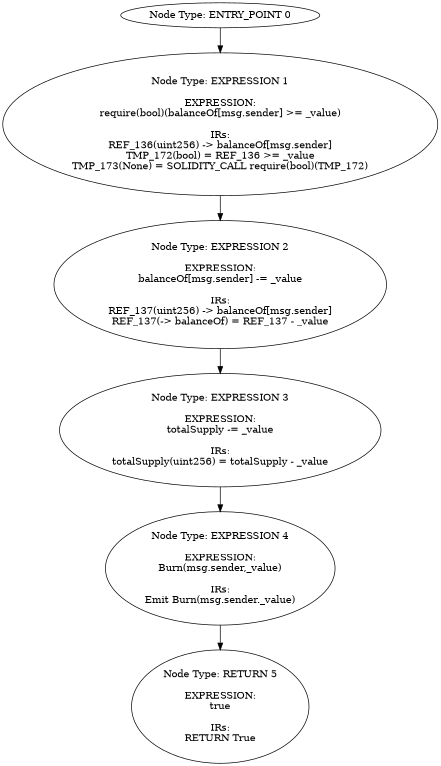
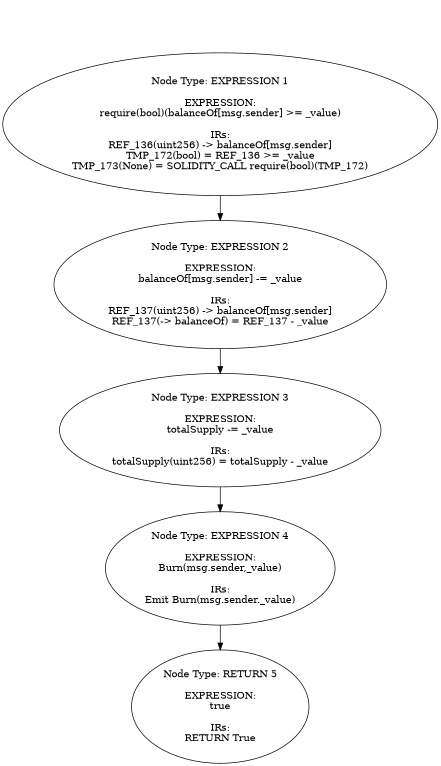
(220, 15) -> none
